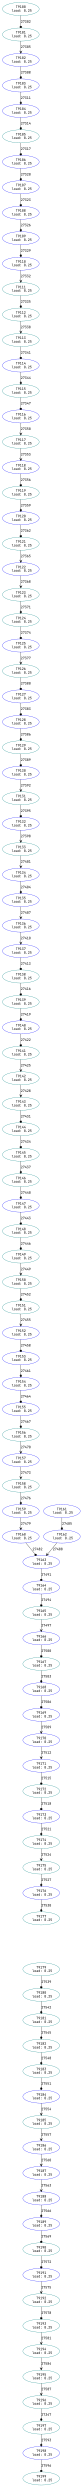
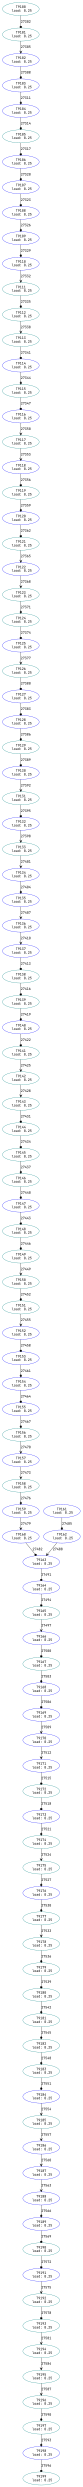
none -> (41, 1944)
(46, 2415) -> (46, 2415)
